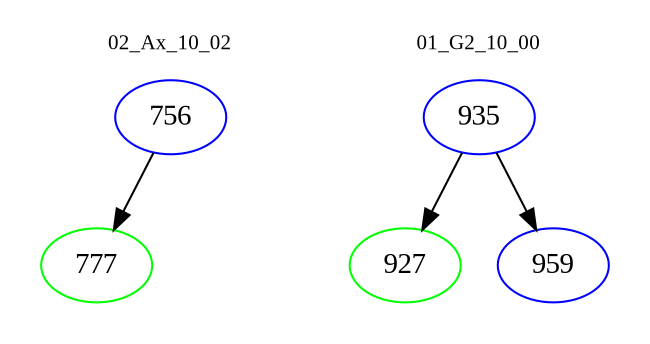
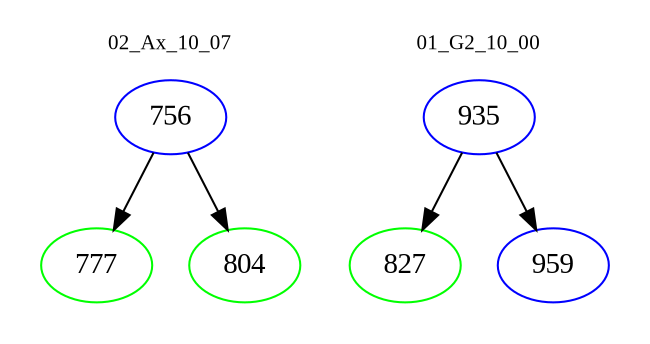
(171, 44) -> (171, 44)
none -> (245, 265)
(405, 265) -> (405, 265)
